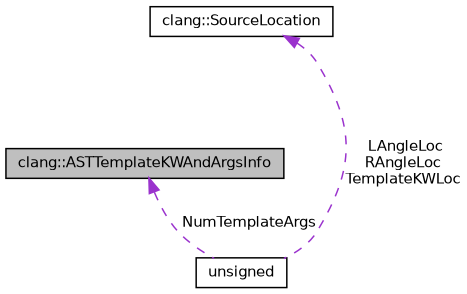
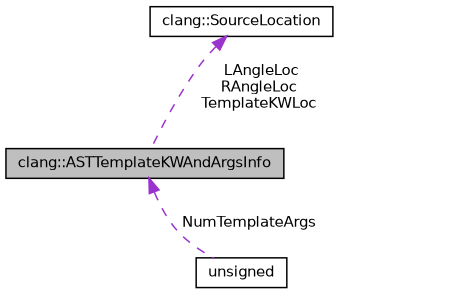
(345, 155) -> (180, 95)
